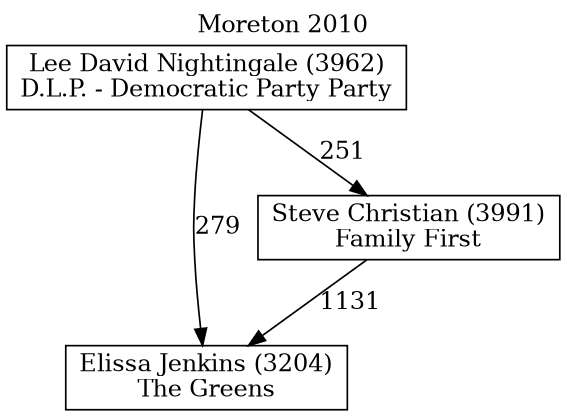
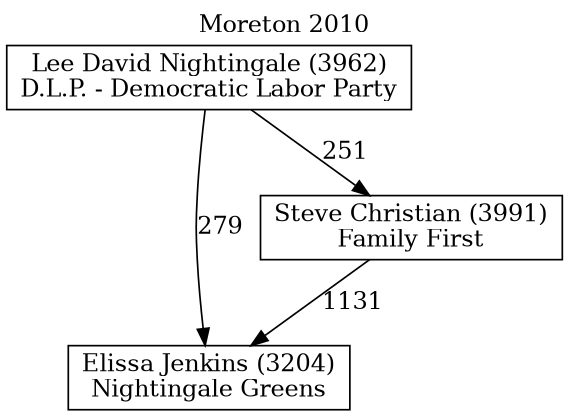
(207, 78) -> (209, 78)
(207, 378) -> (209, 378)
